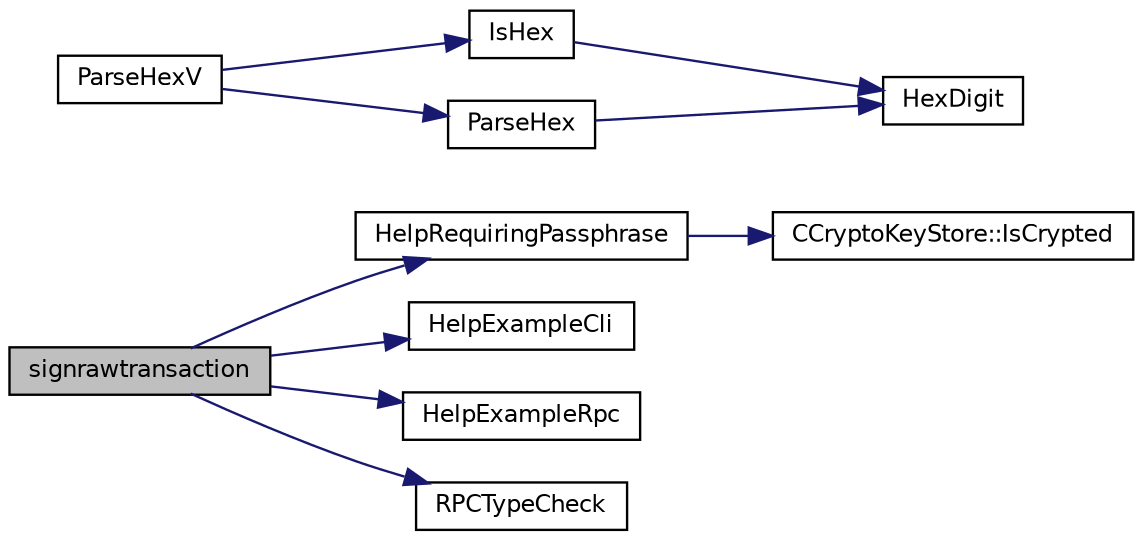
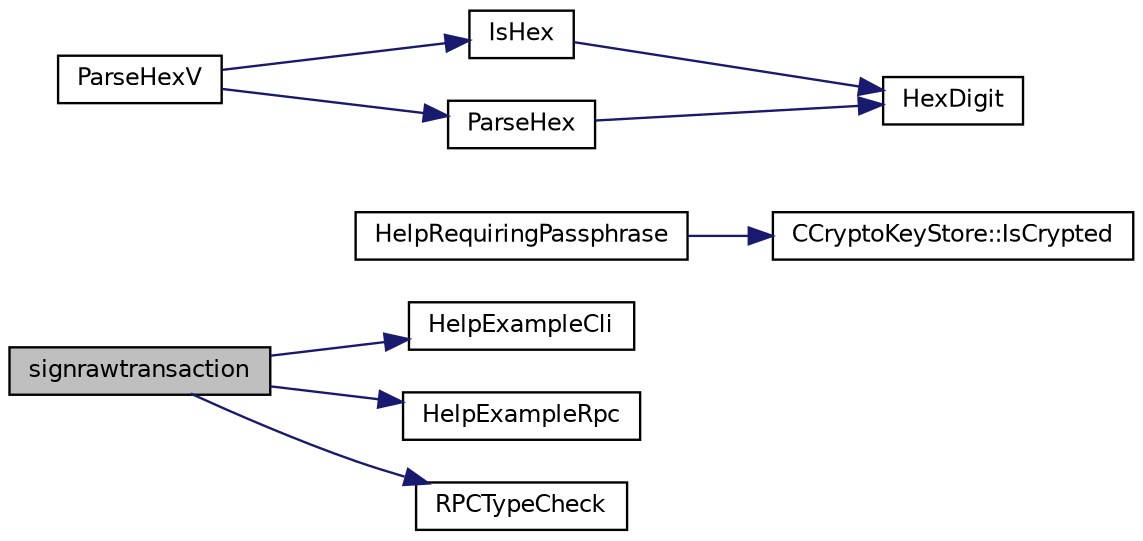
(296, 303) -> none
